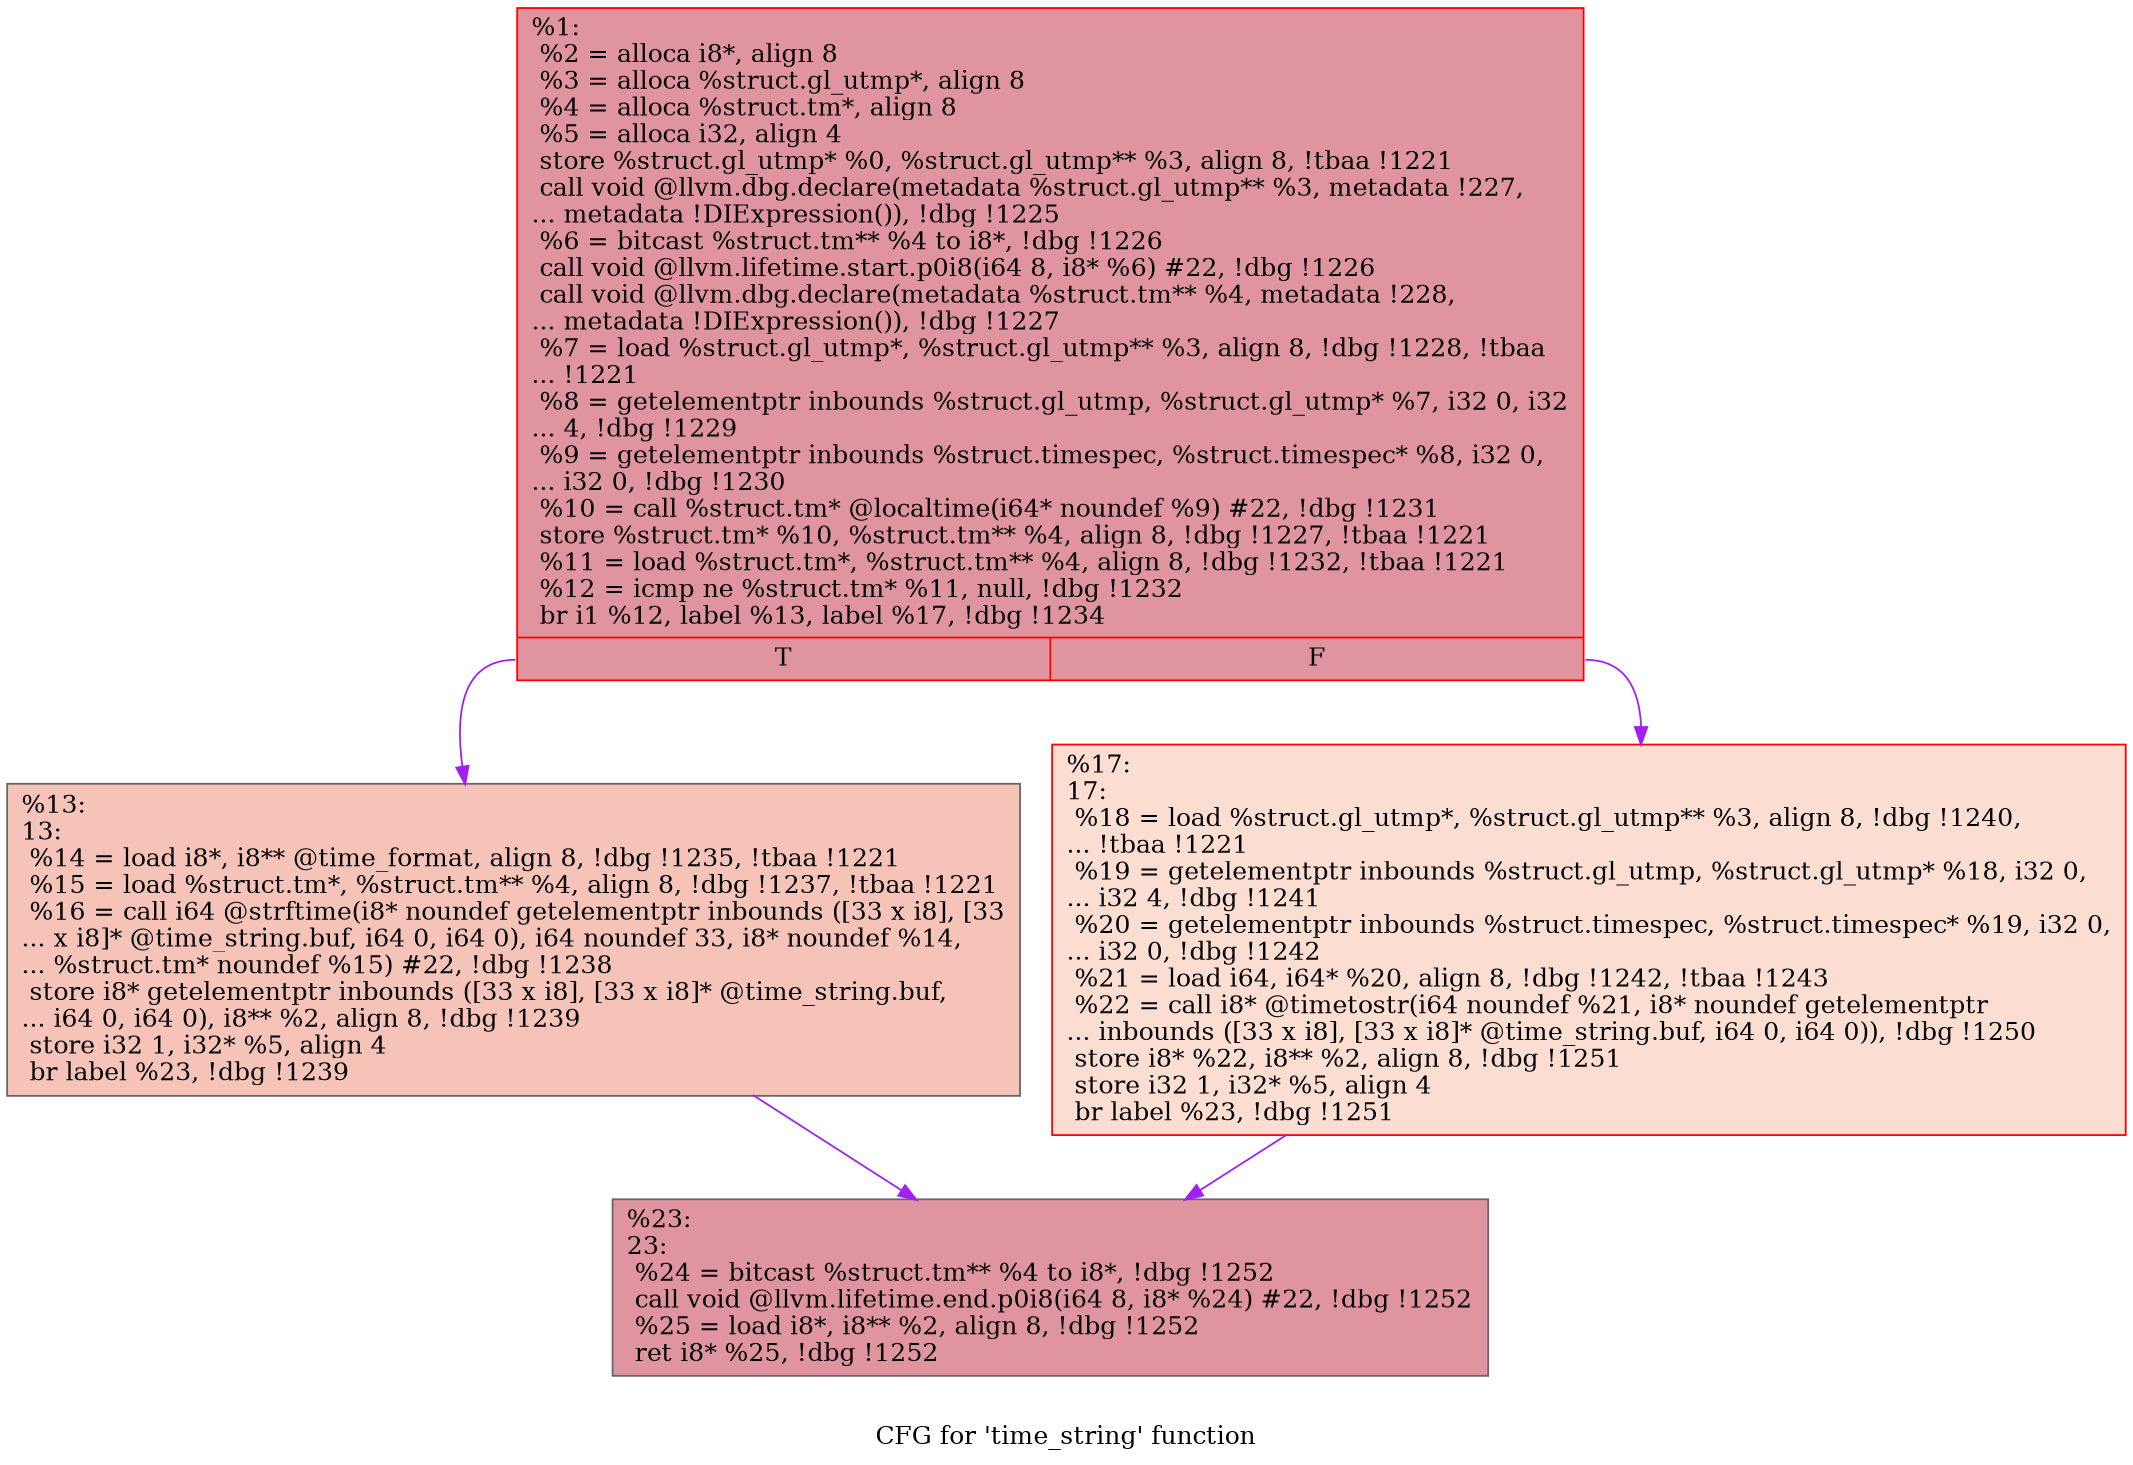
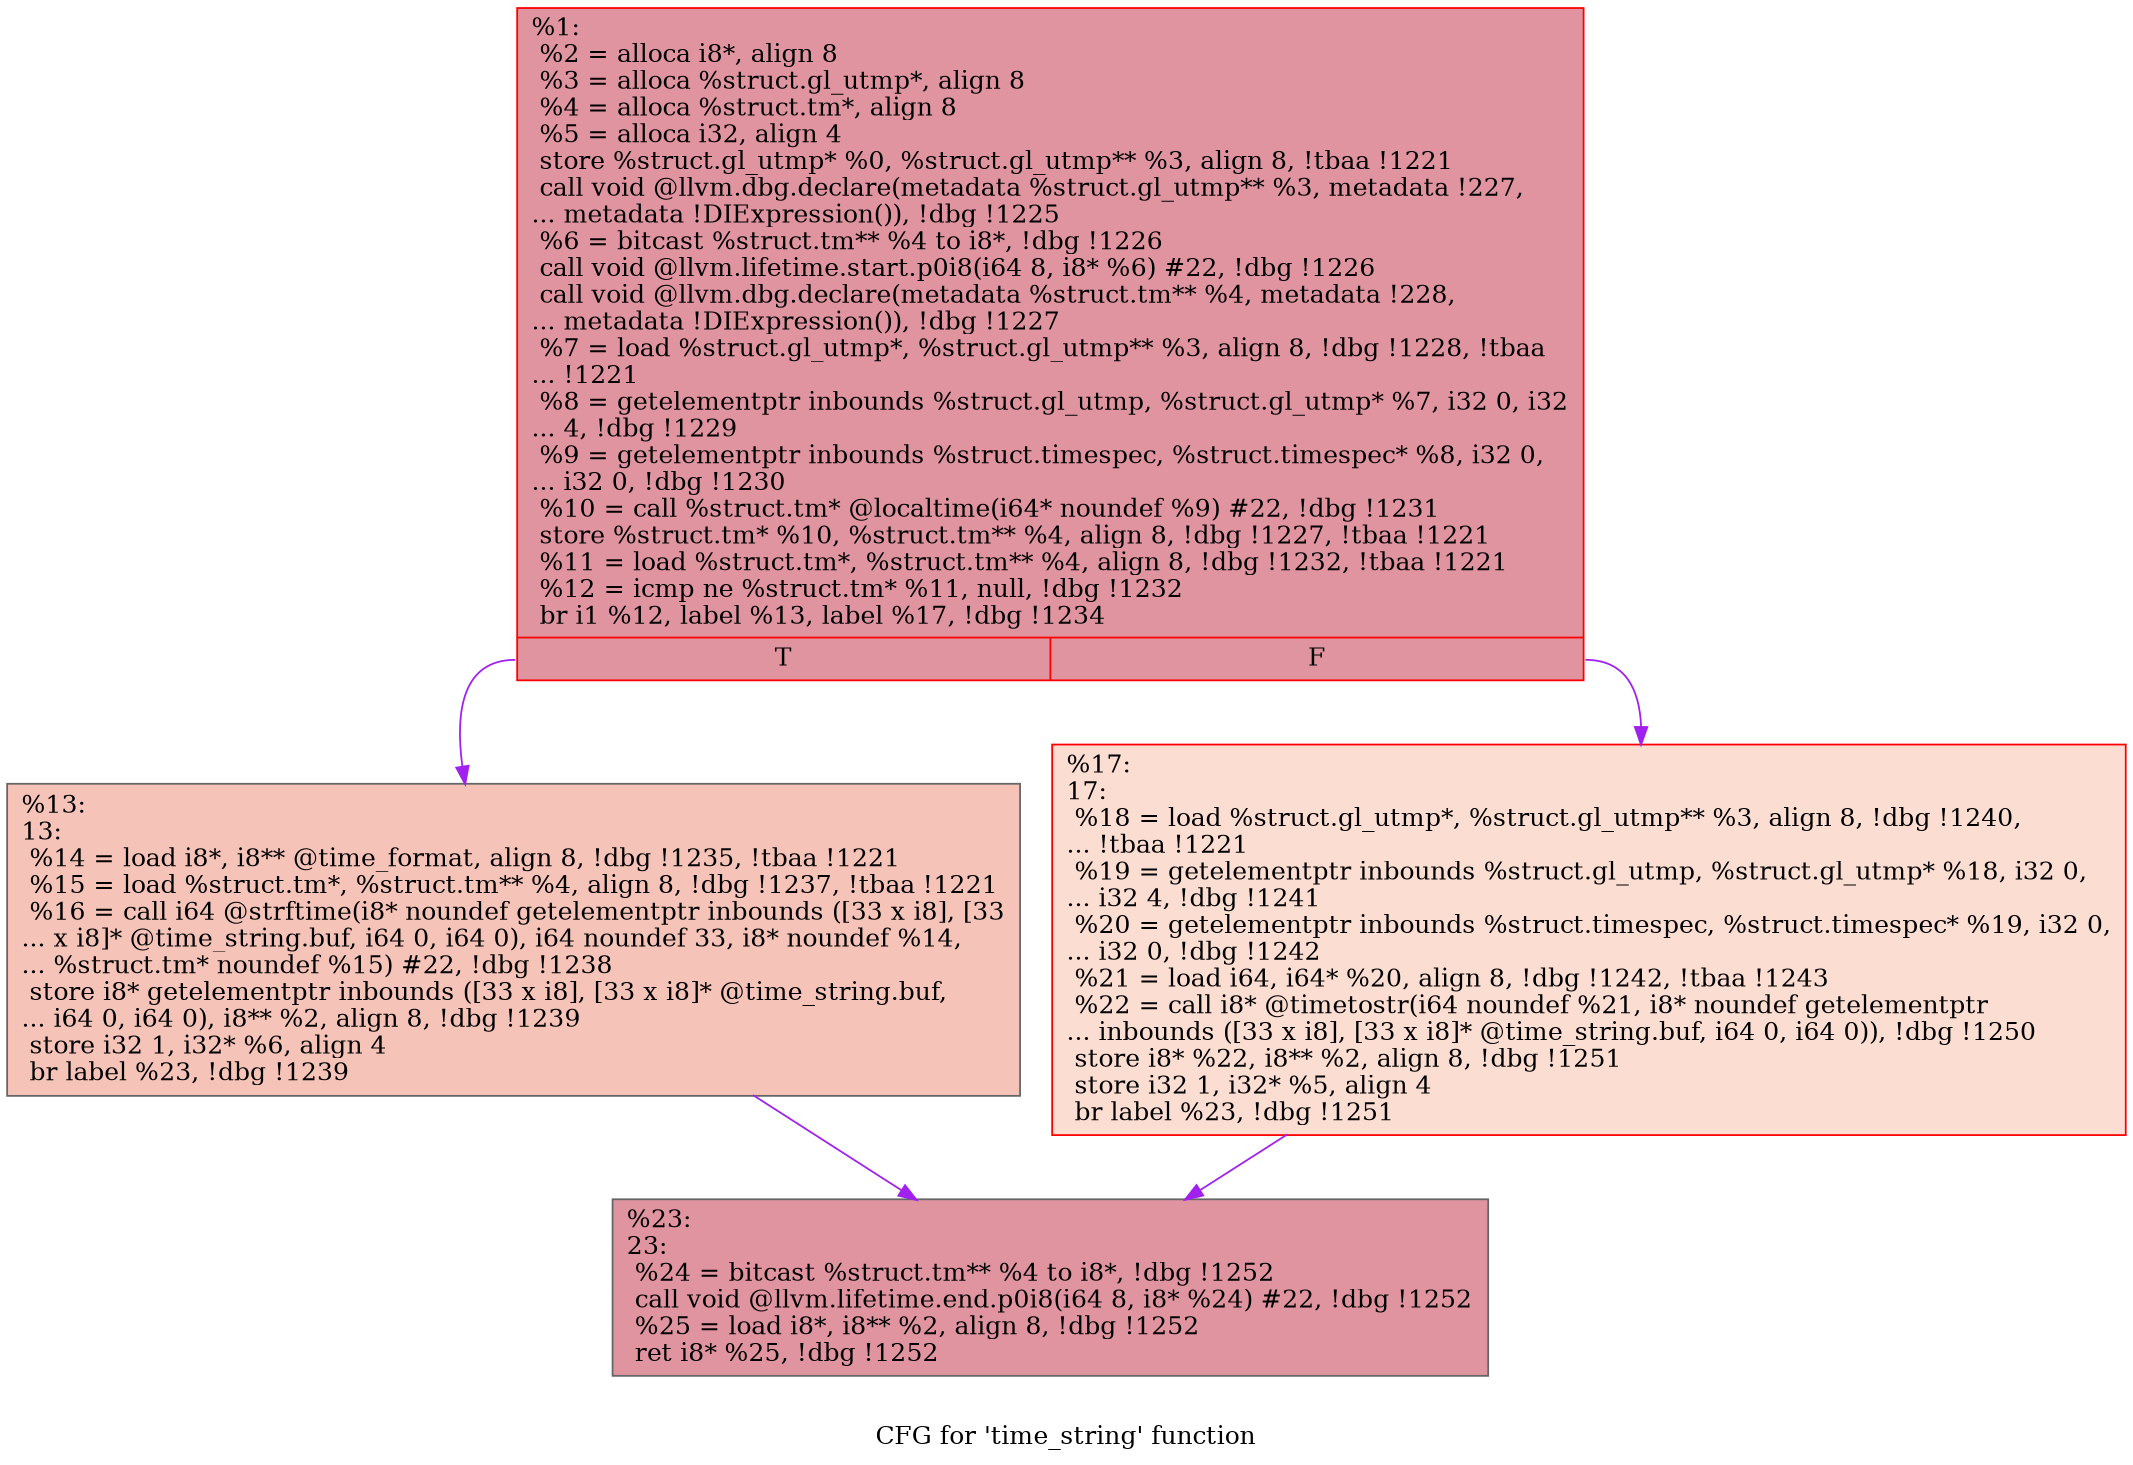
(204, 1046) -> (204, 1046)
